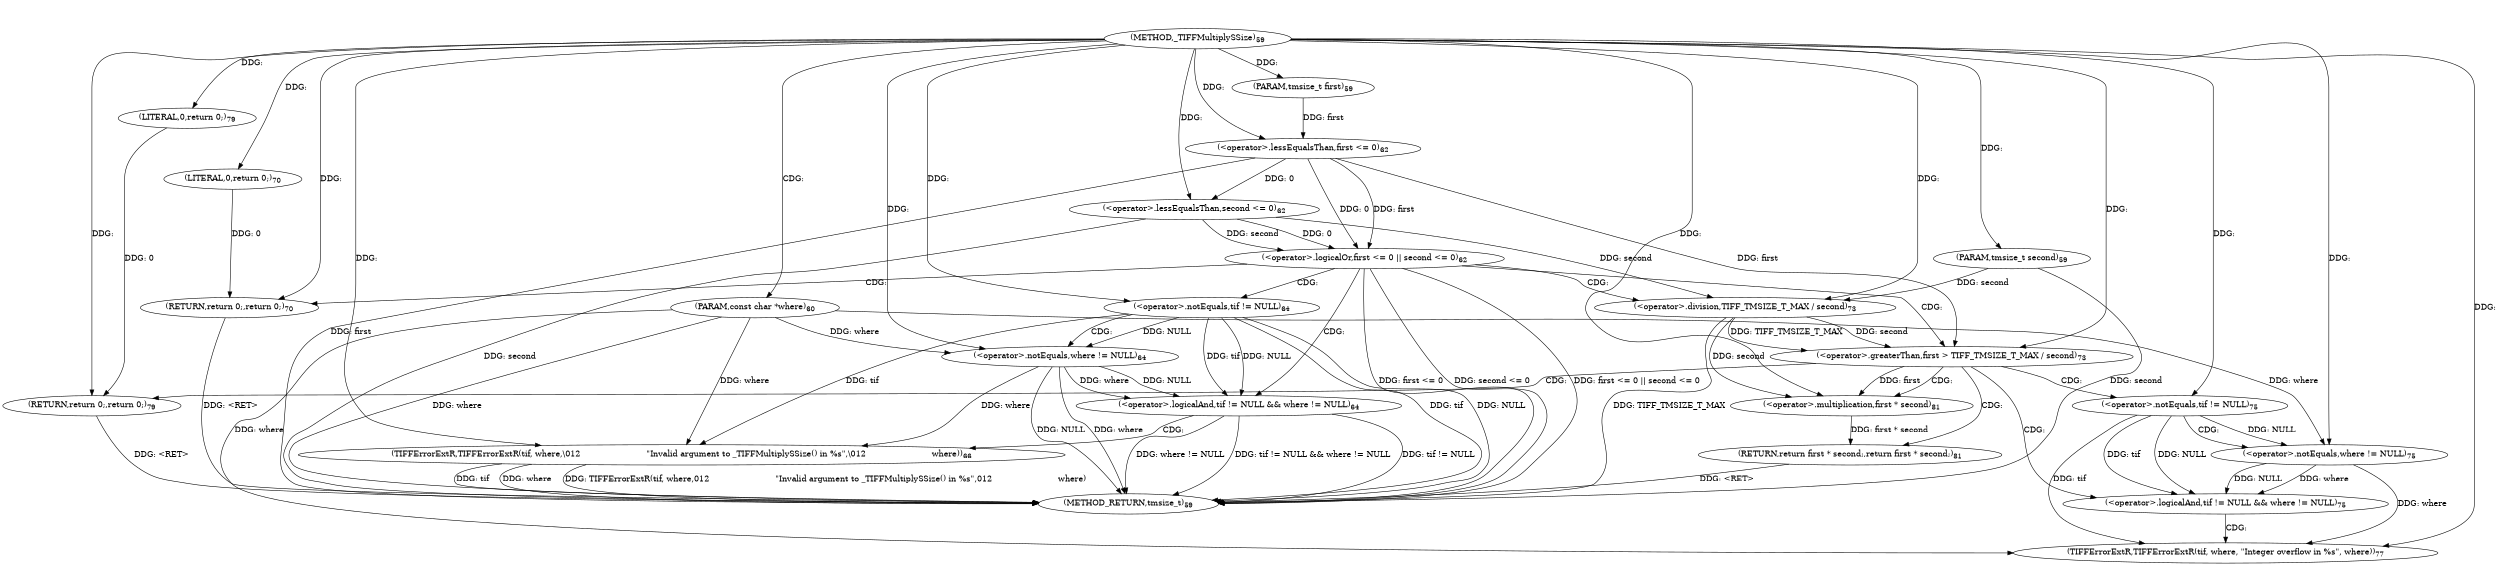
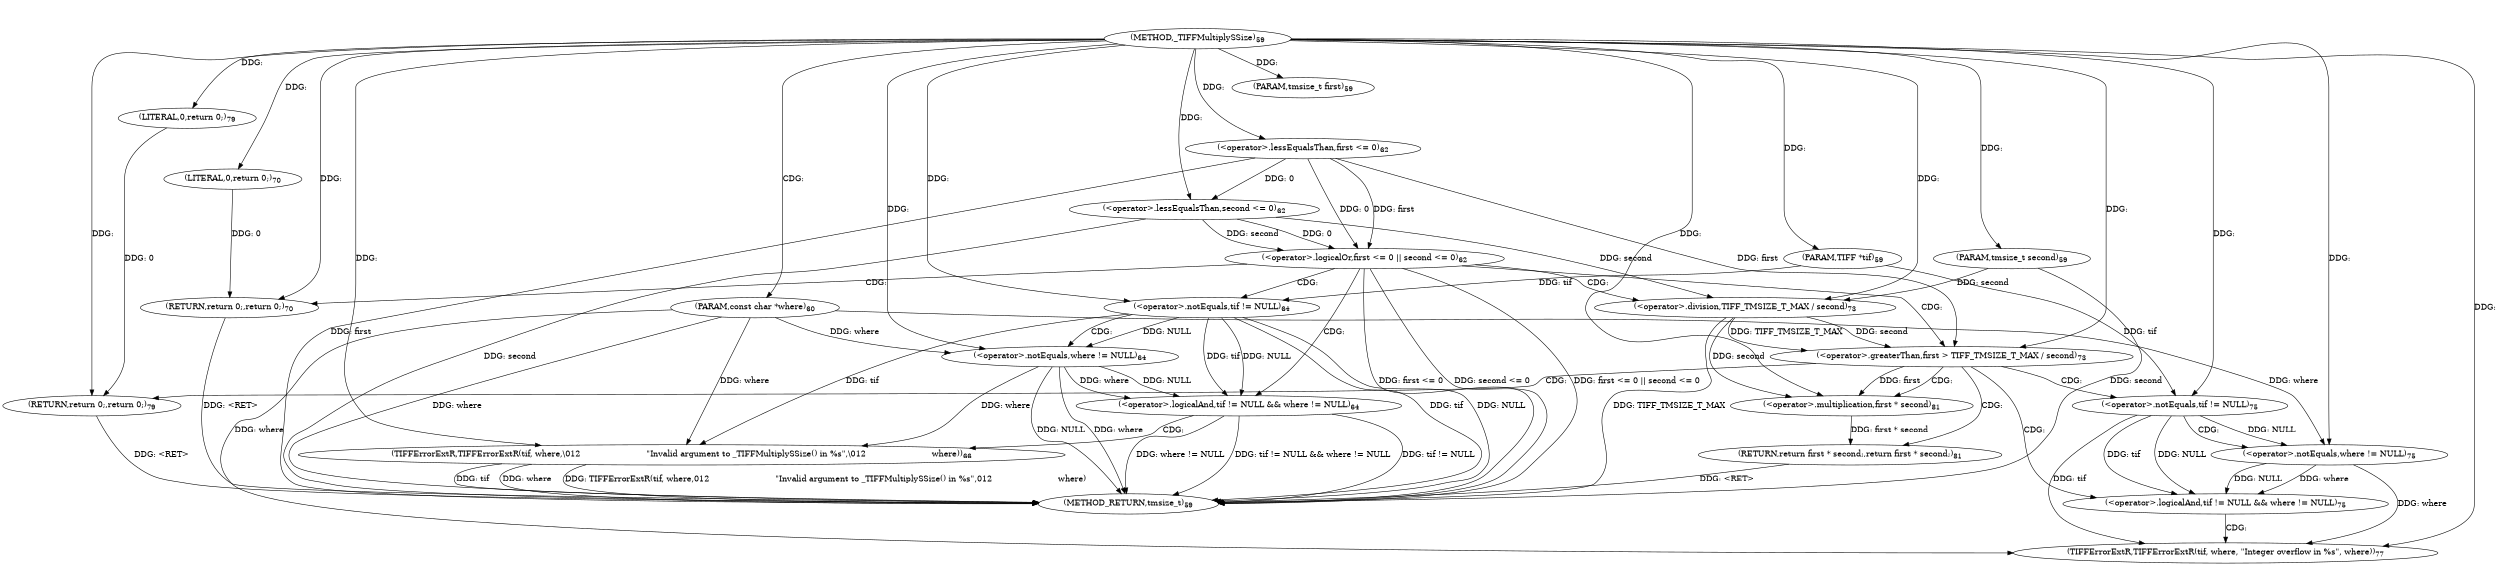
(1303, 115) -> none
none -> (1843, 259)
